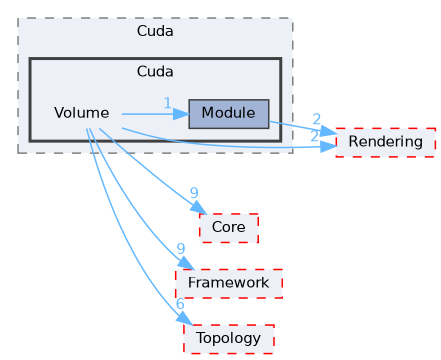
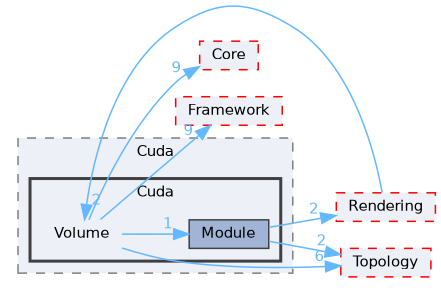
(220, 146) -> (229, 7)
none -> (303, 248)
